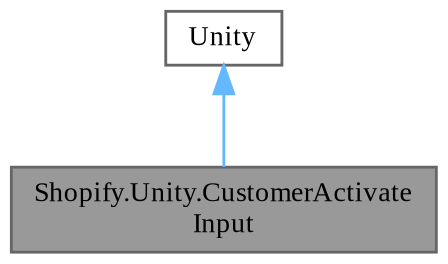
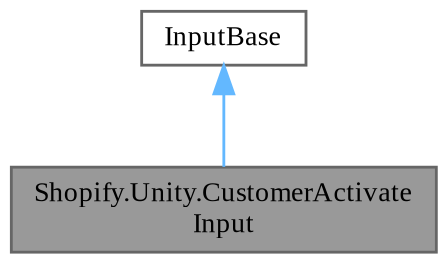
(224, 38) -> (224, 38)
